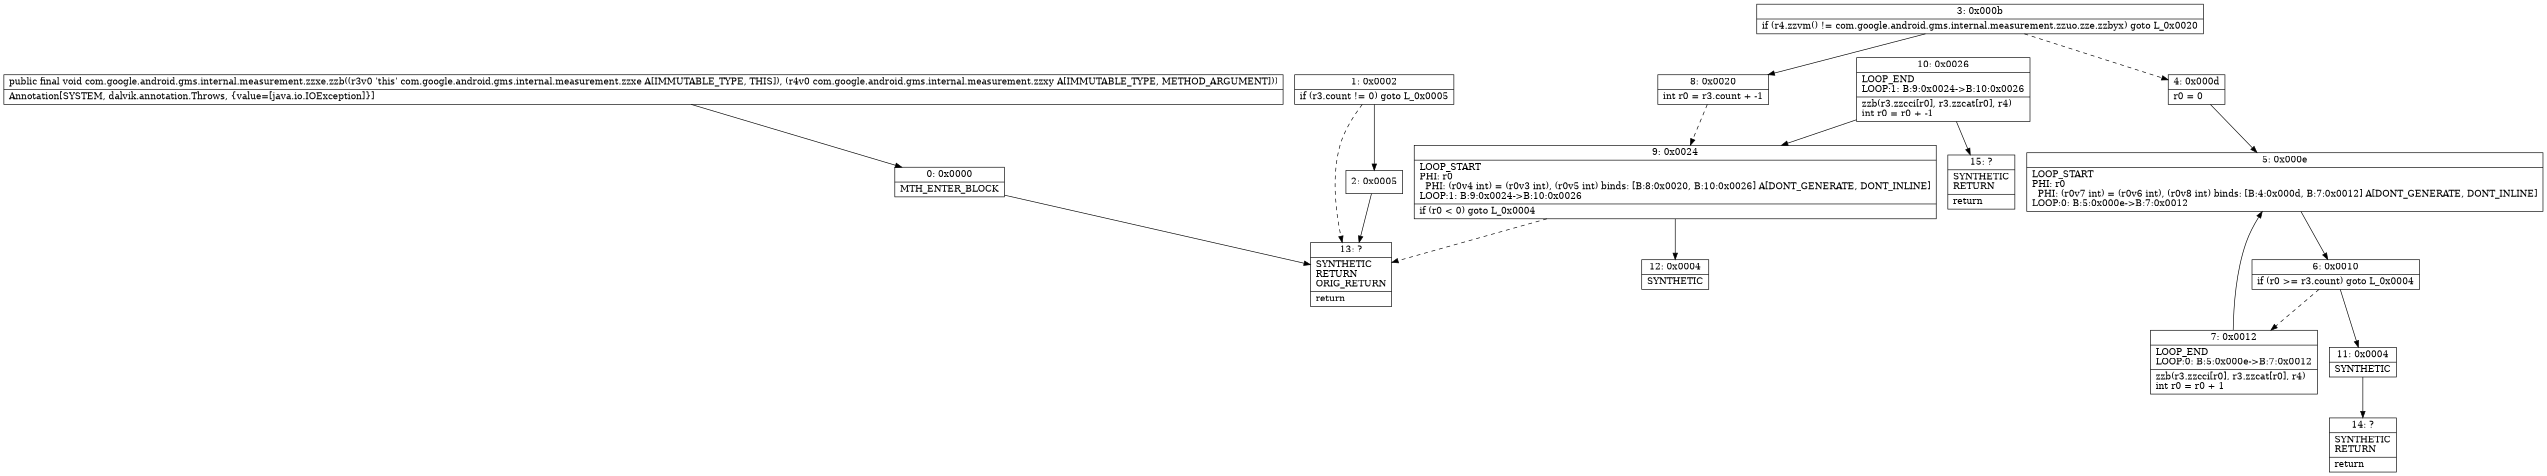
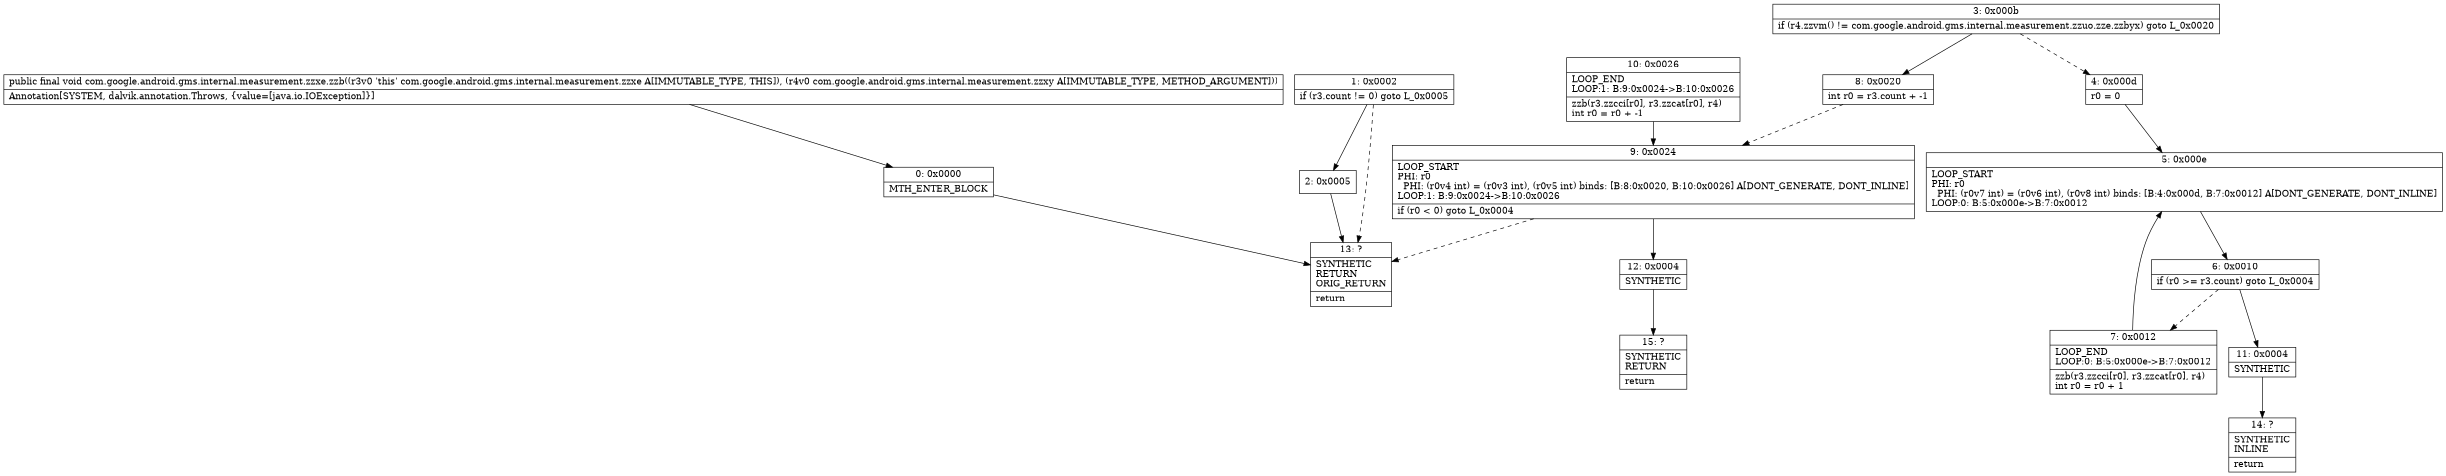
(1962, 135) -> (1653, 309)
(2355, 449) -> (2252, 449)
